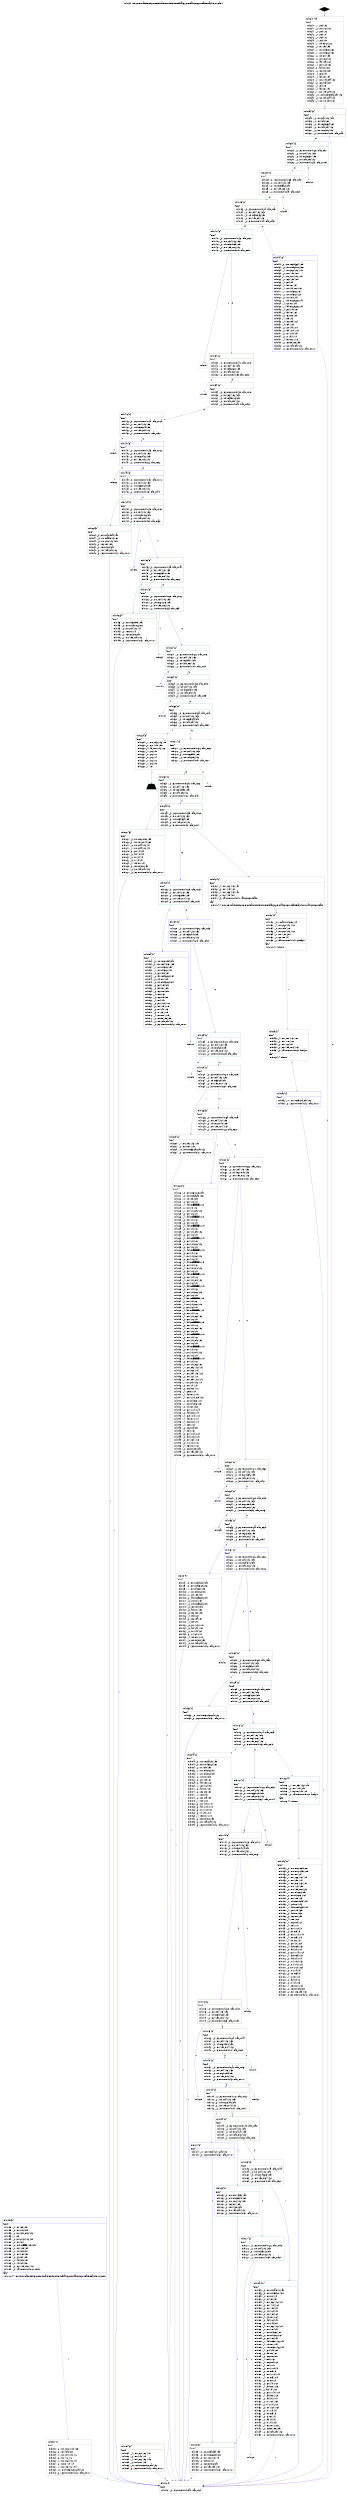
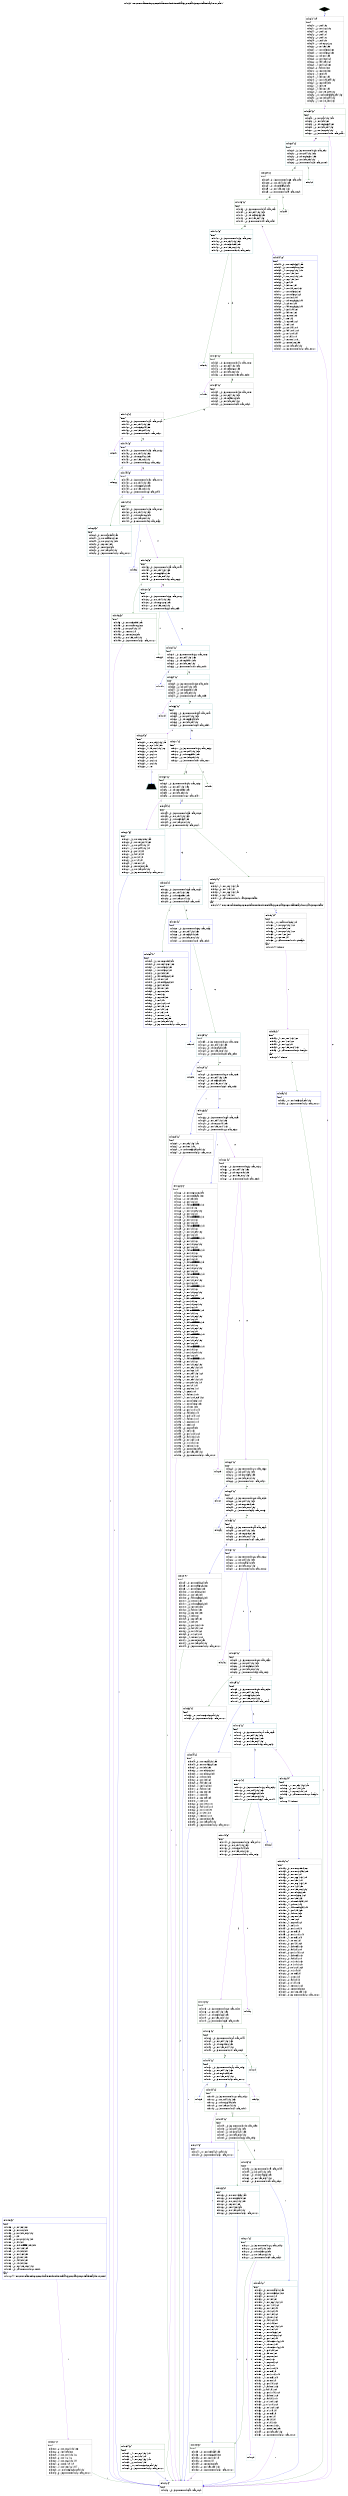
(234, 1750) -> (228, 1727)
(195, 2059) -> (203, 2089)
(262, 2210) -> none
